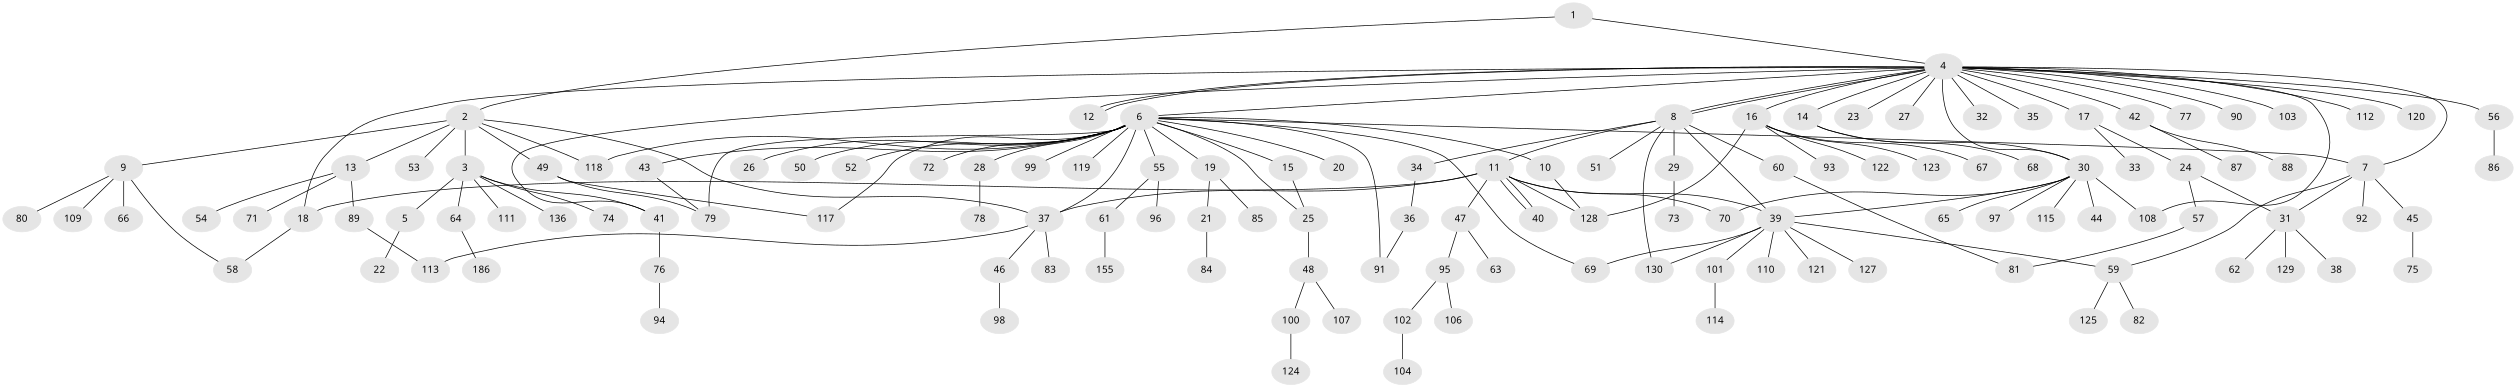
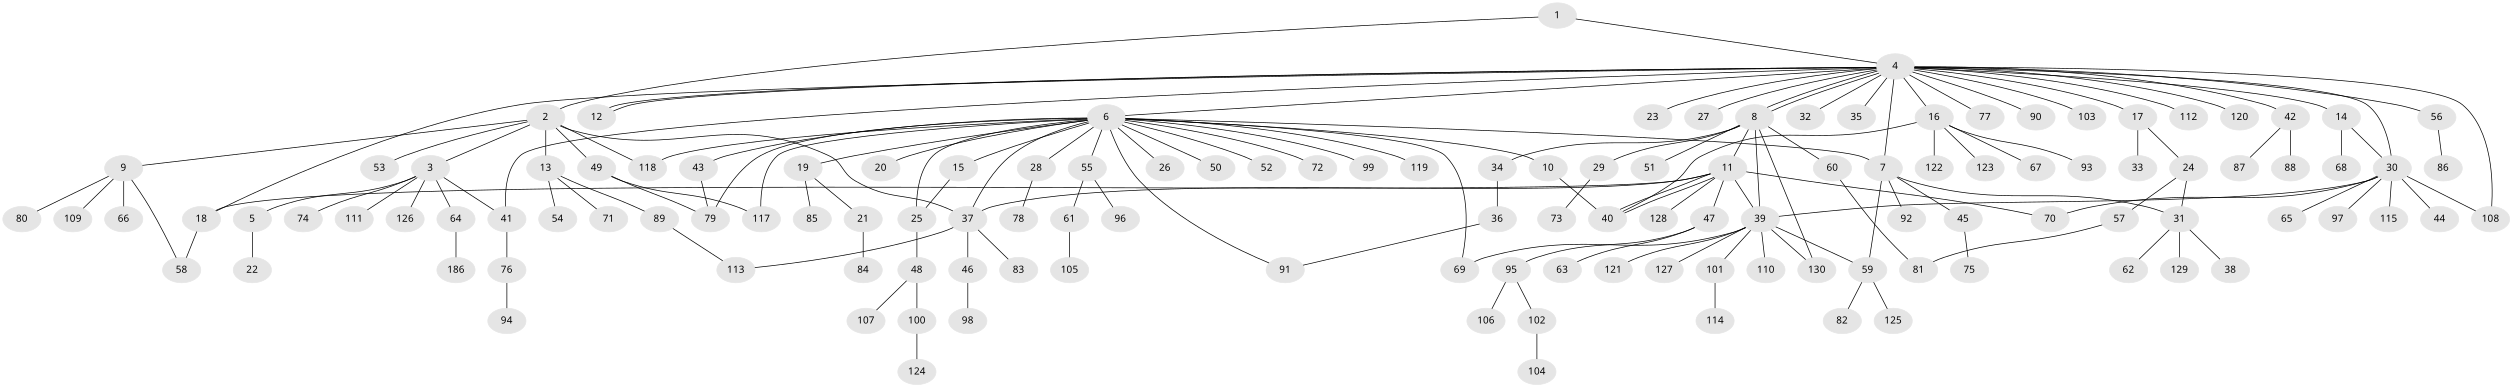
(1687, 189) -> (1767, 136)
(1569, 196) -> (1582, 197)
(558, 219) -> (405, 219)
(1105, 270) -> (1070, 270)
